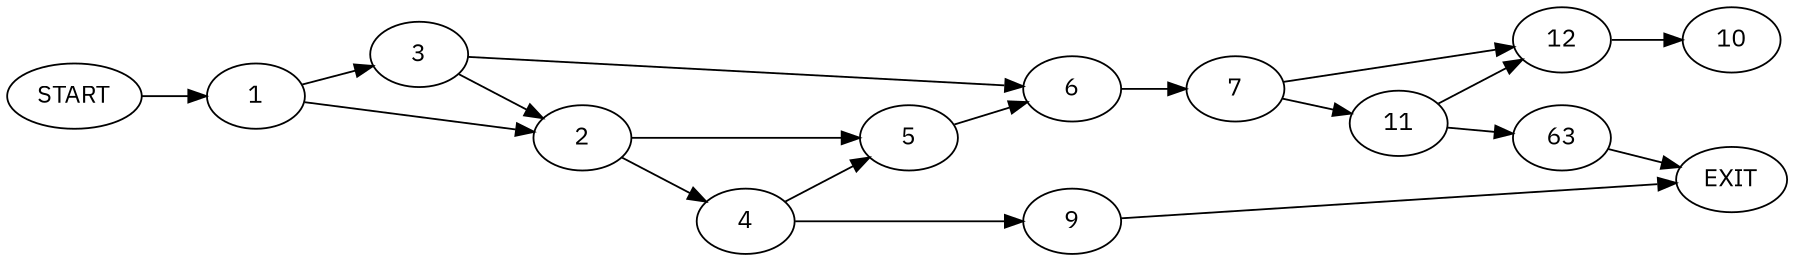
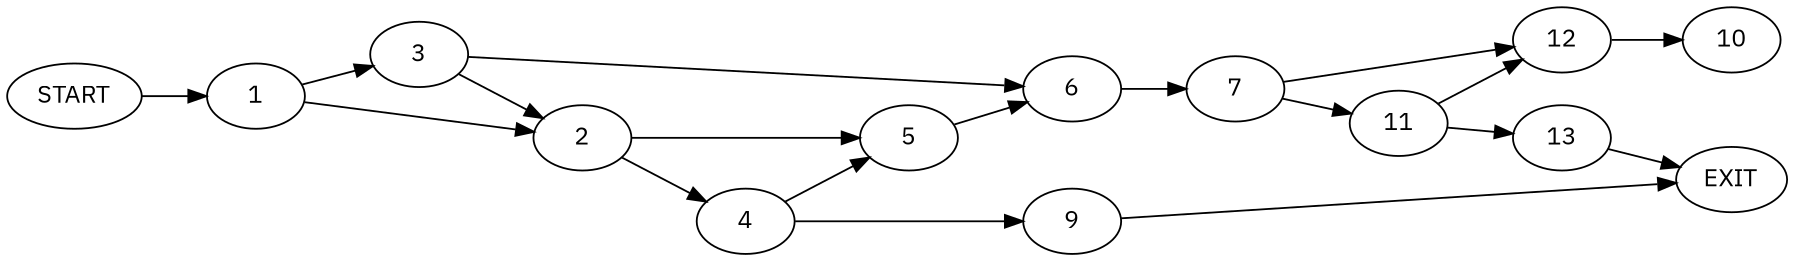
(1562, 138) -> (1562, 138)
